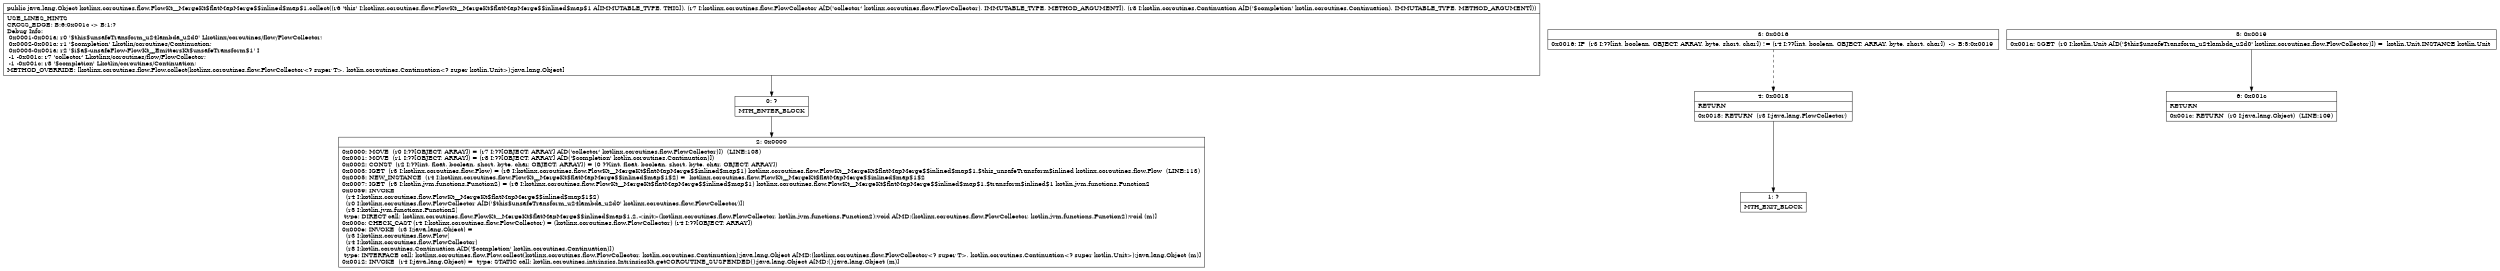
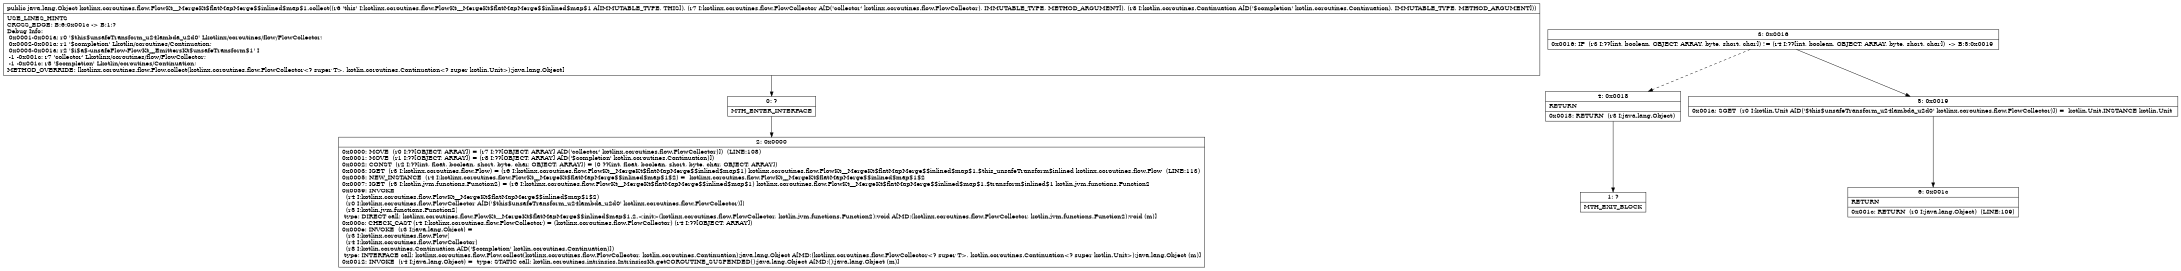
none -> (1851, 72)
(772, 111) -> (772, 111)
(1773, 116) -> (1613, 116)
